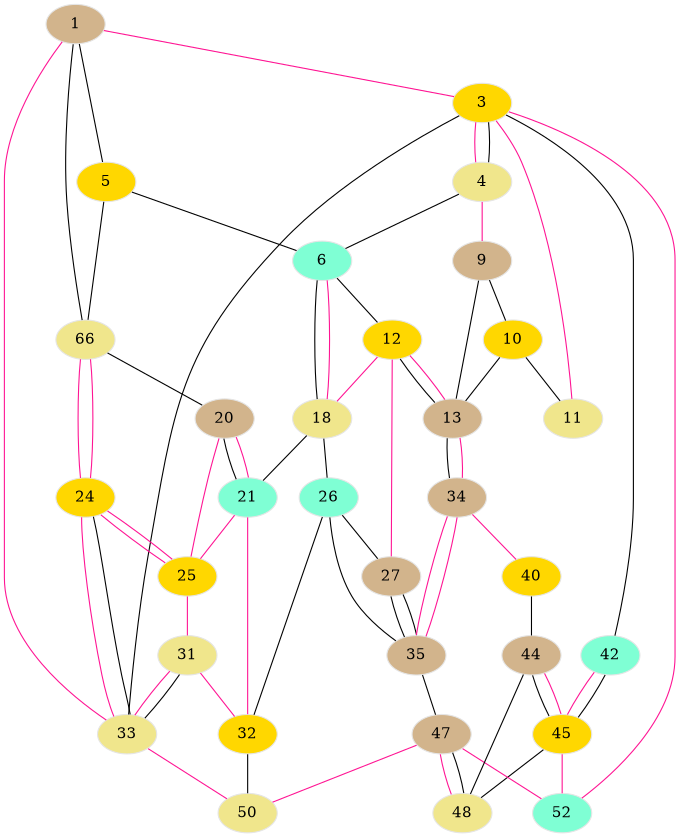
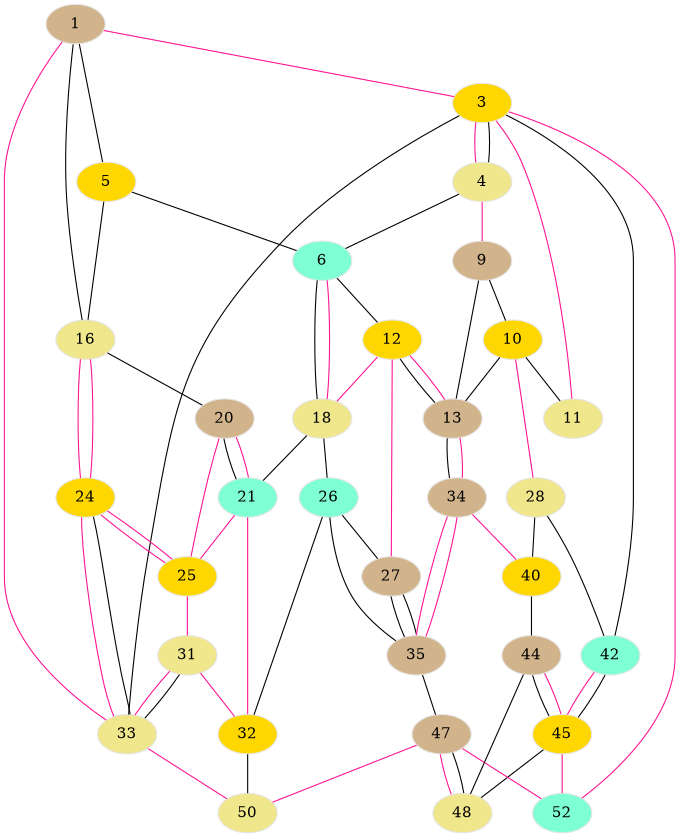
(85, 340) -> (85, 340)
none -> (536, 498)
